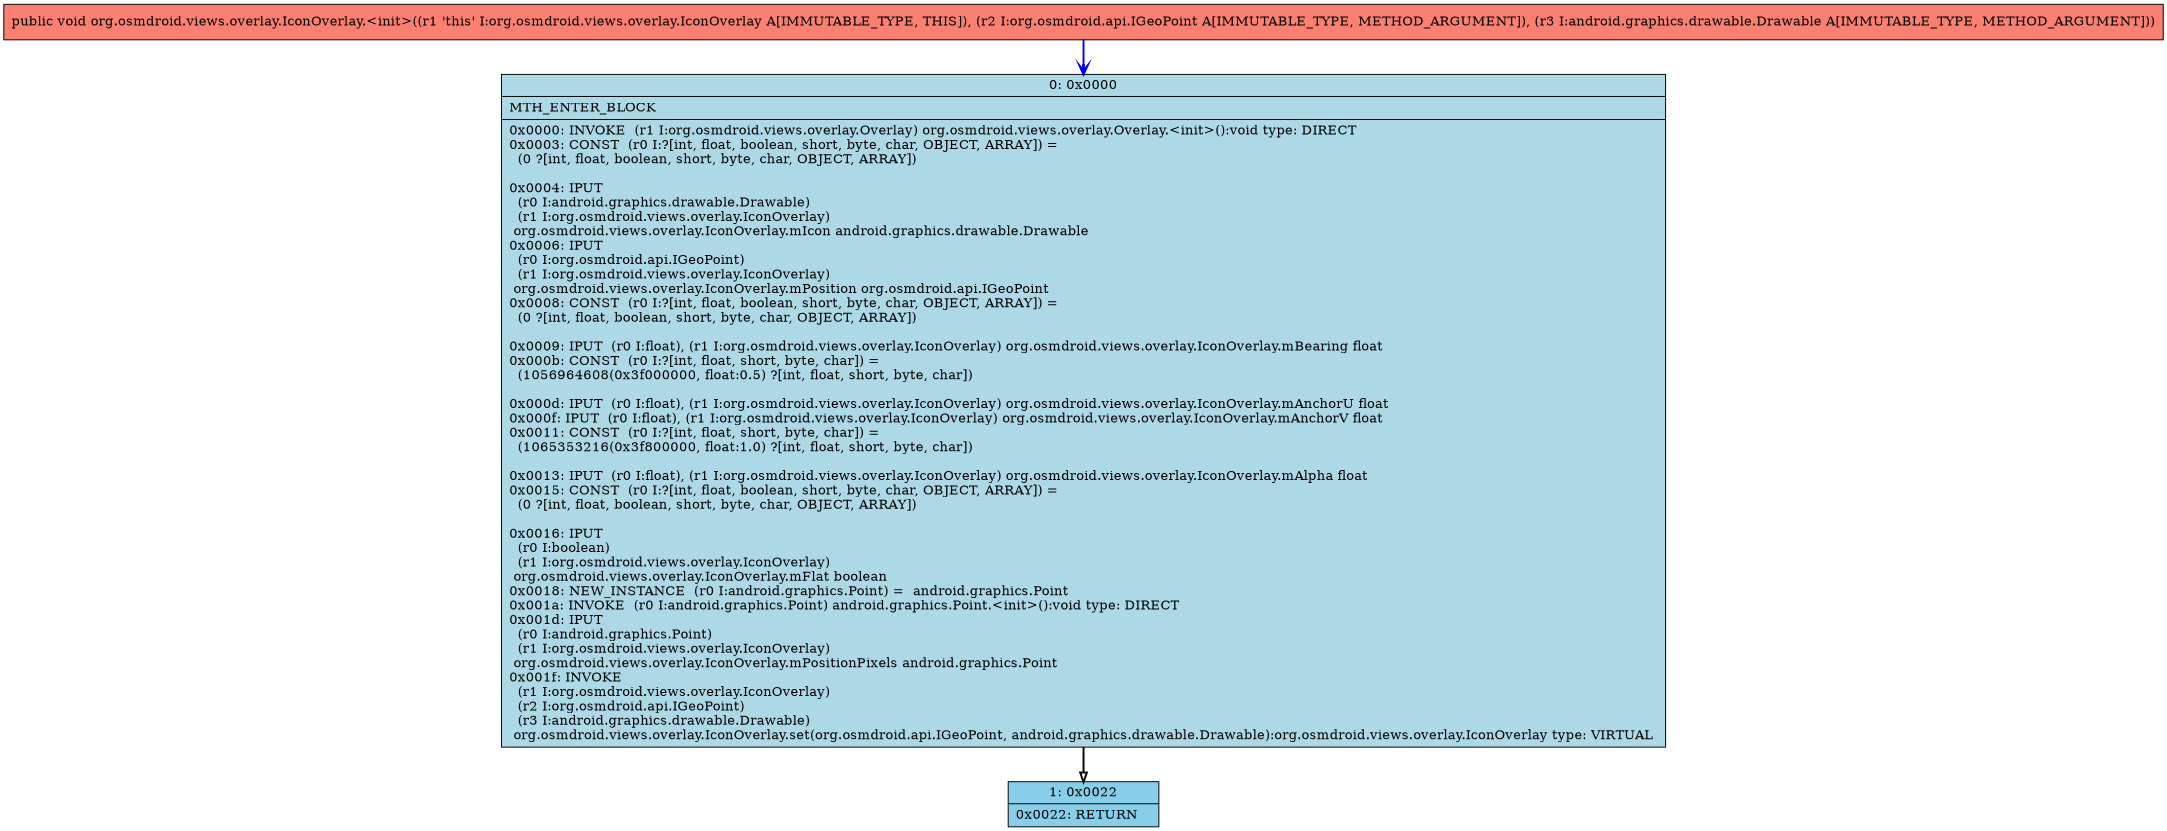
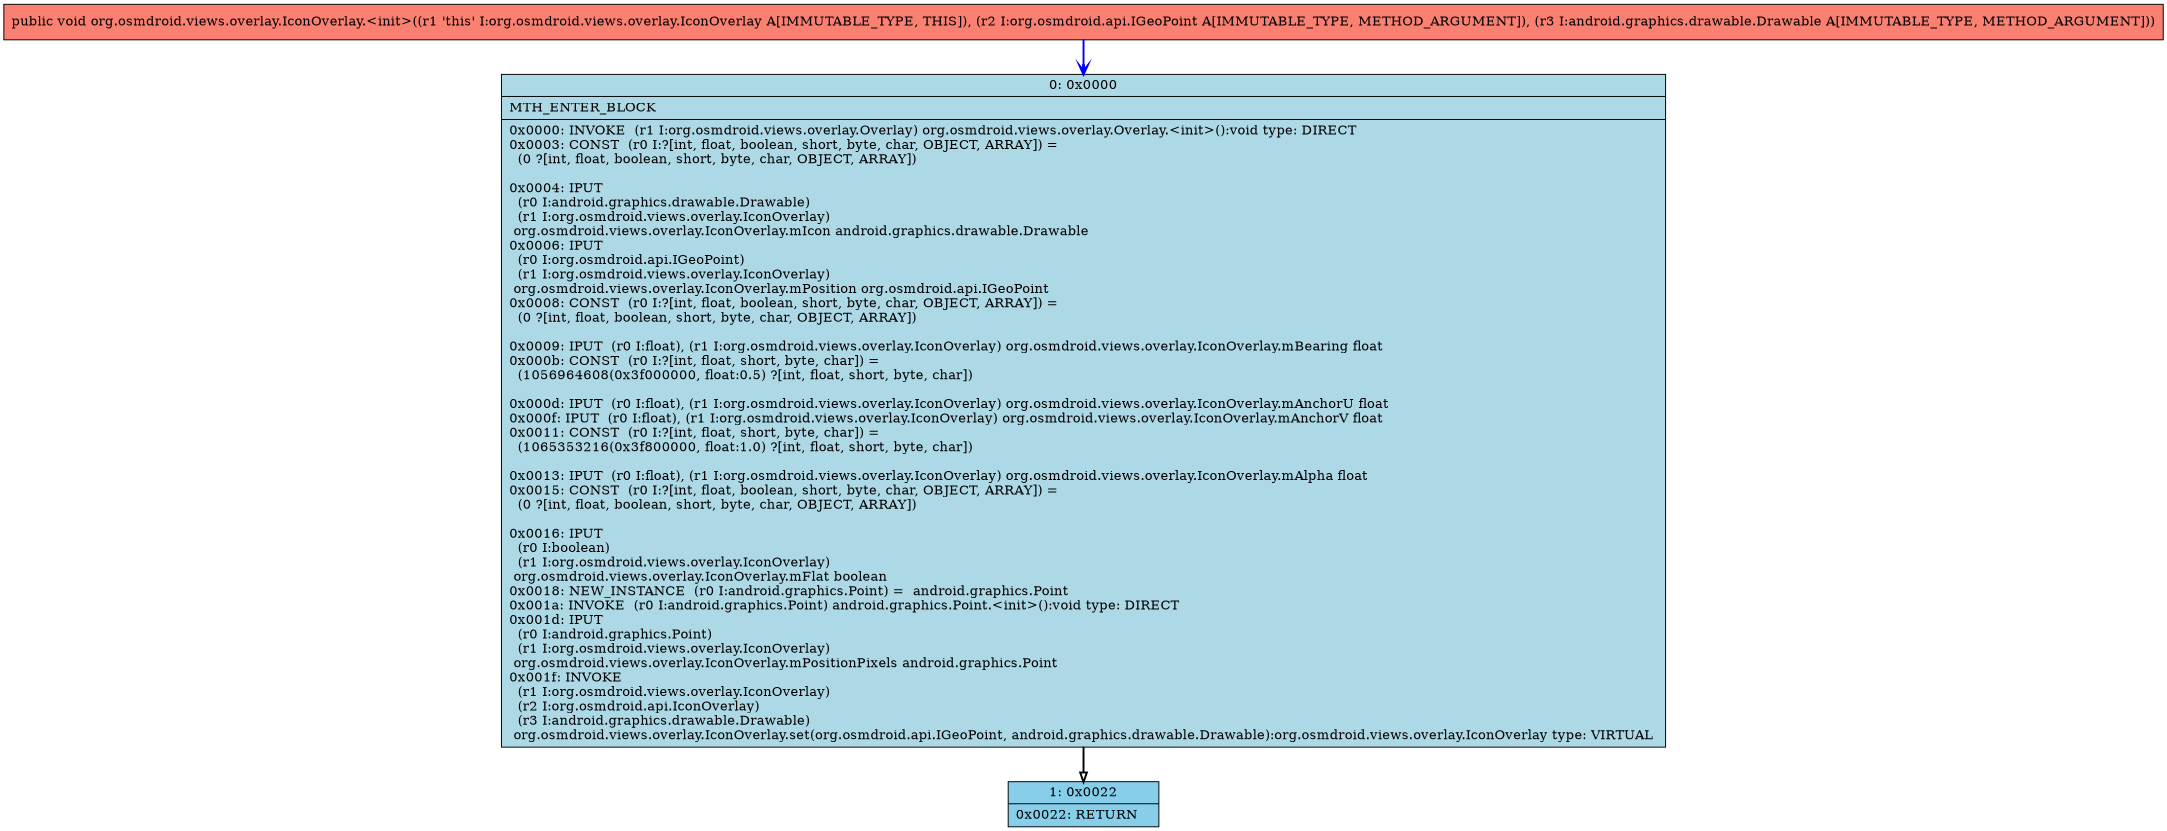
(627, 706) -> (635, 706)
